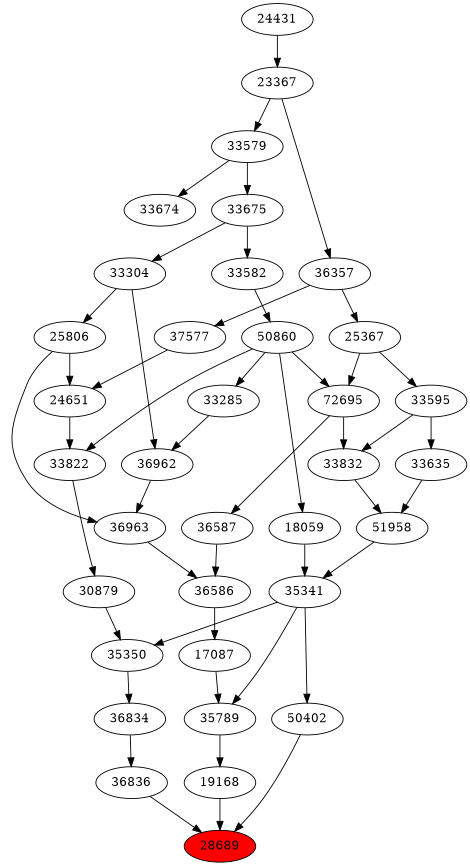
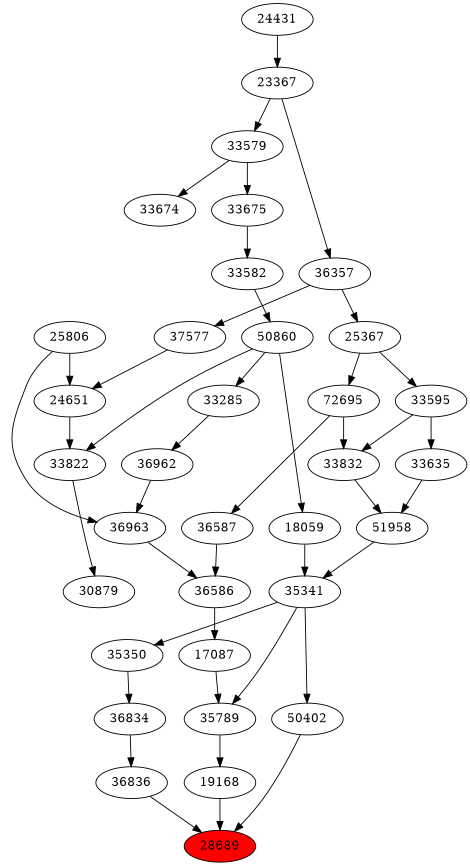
(130, 274) -> none
(307, 366) -> none
(111, 620) -> none
